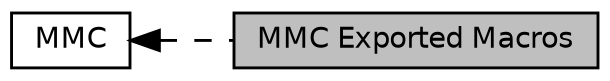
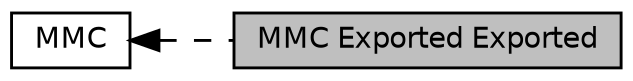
(416, 40) -> (428, 40)
